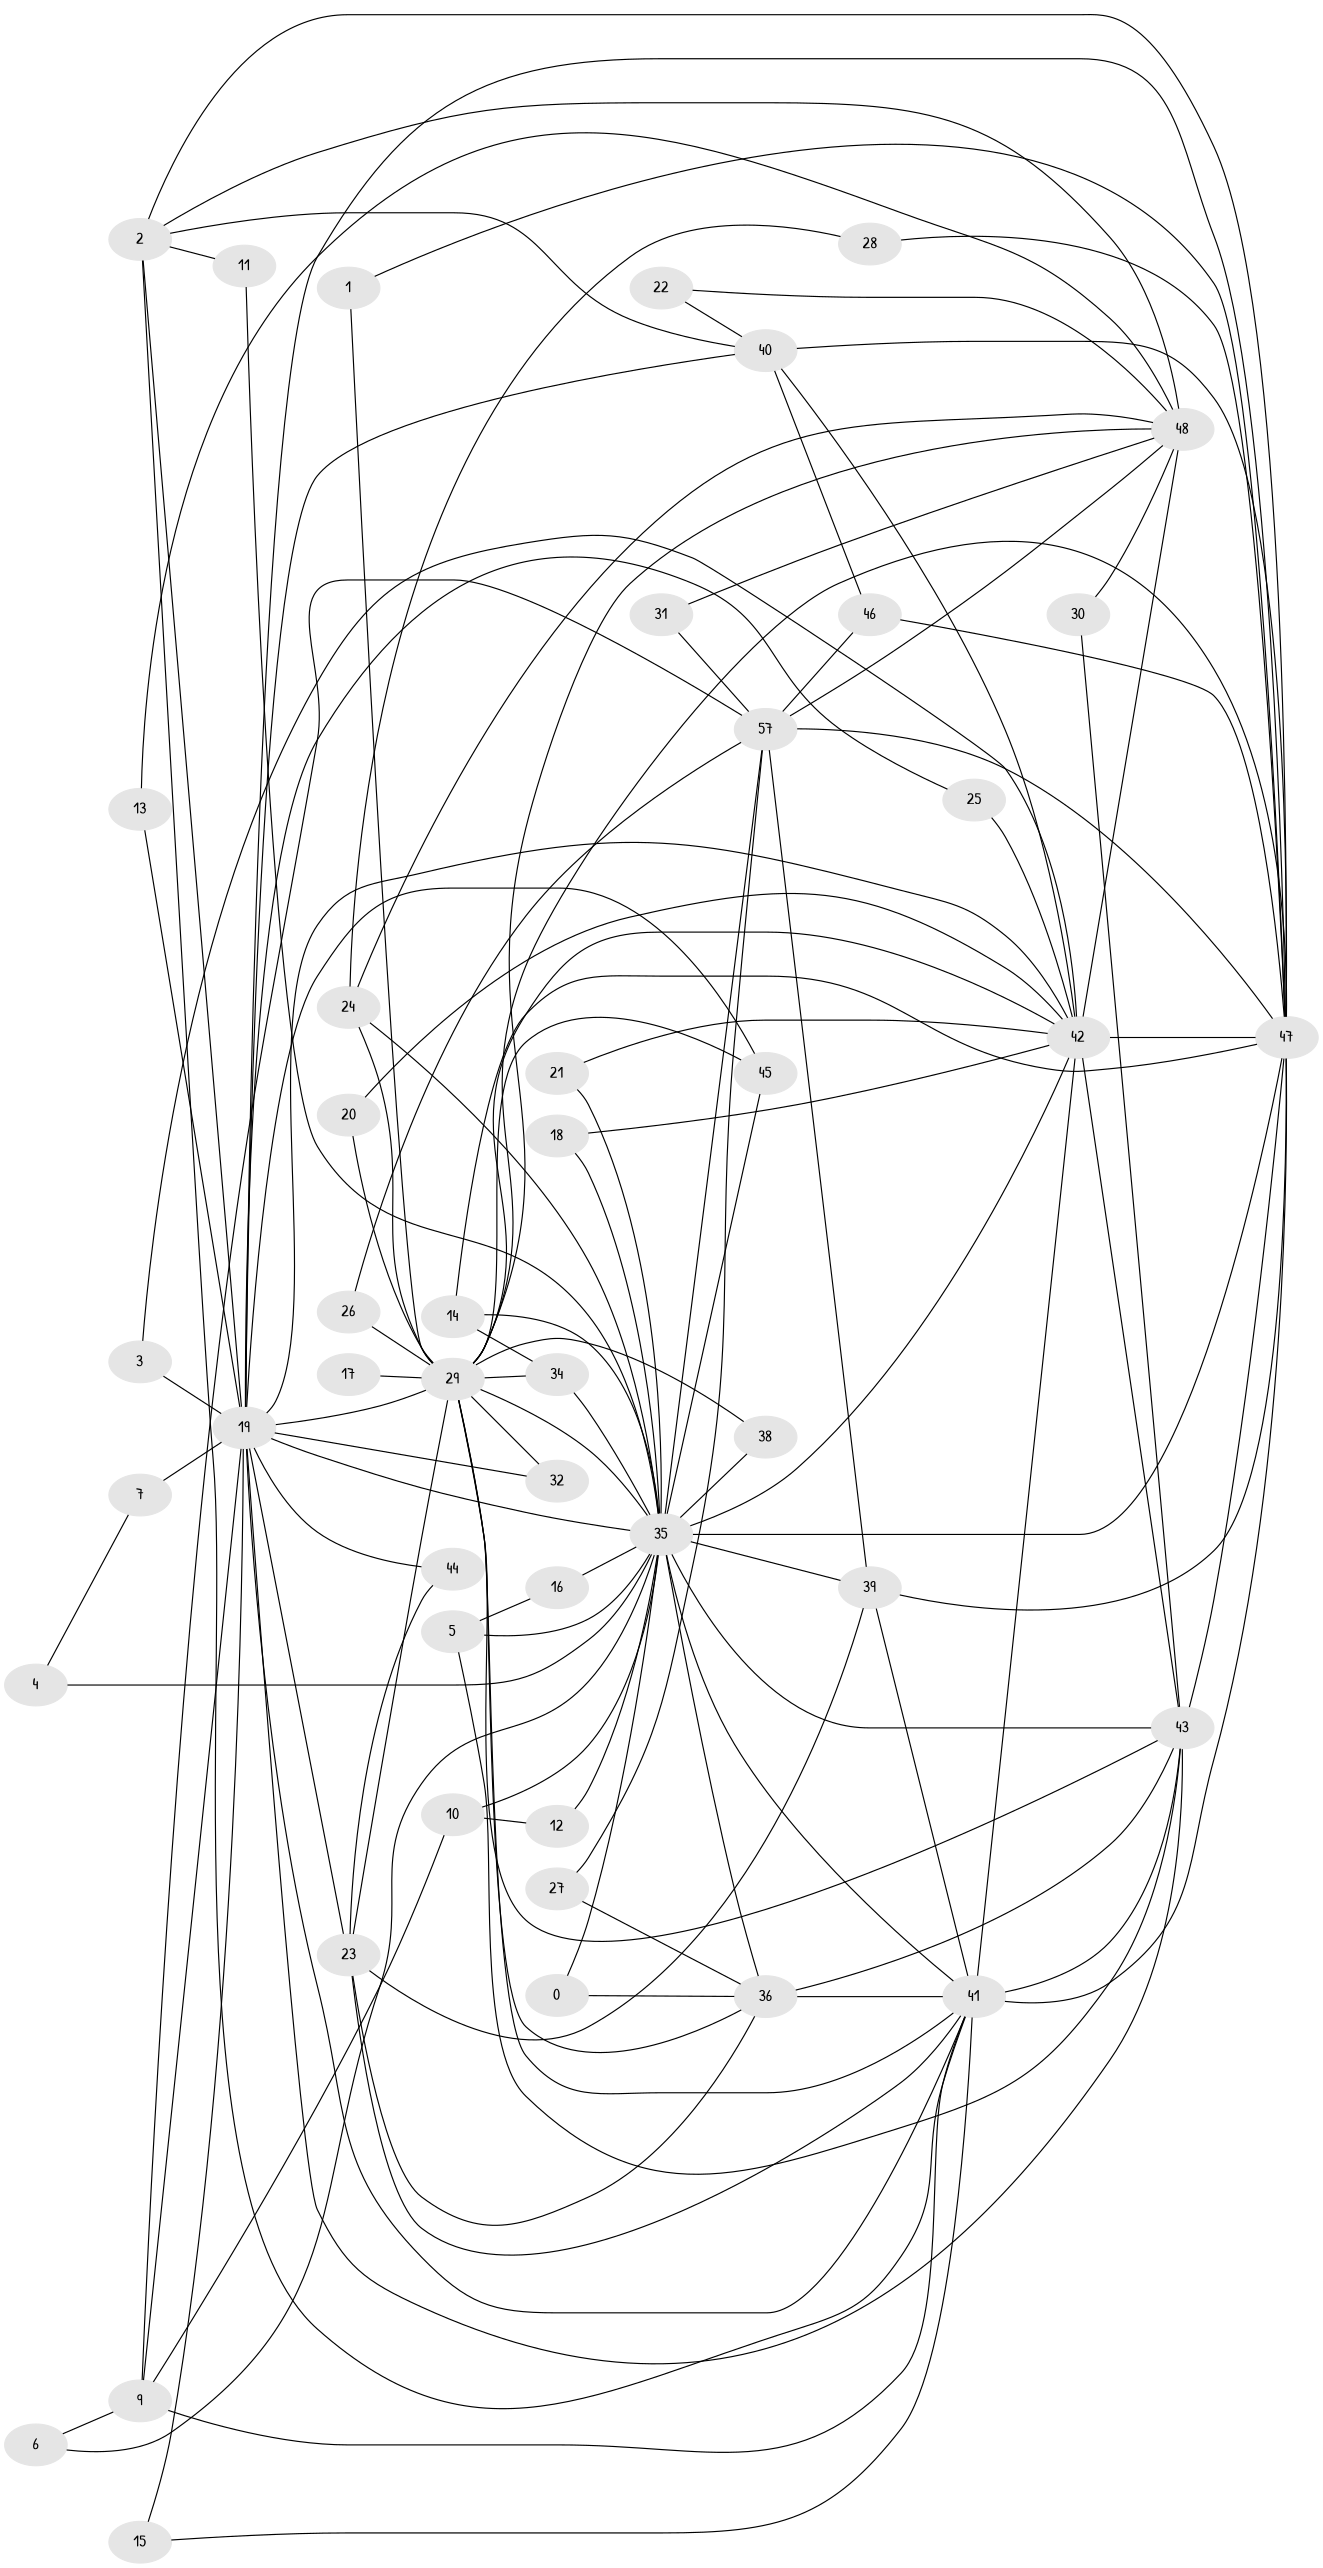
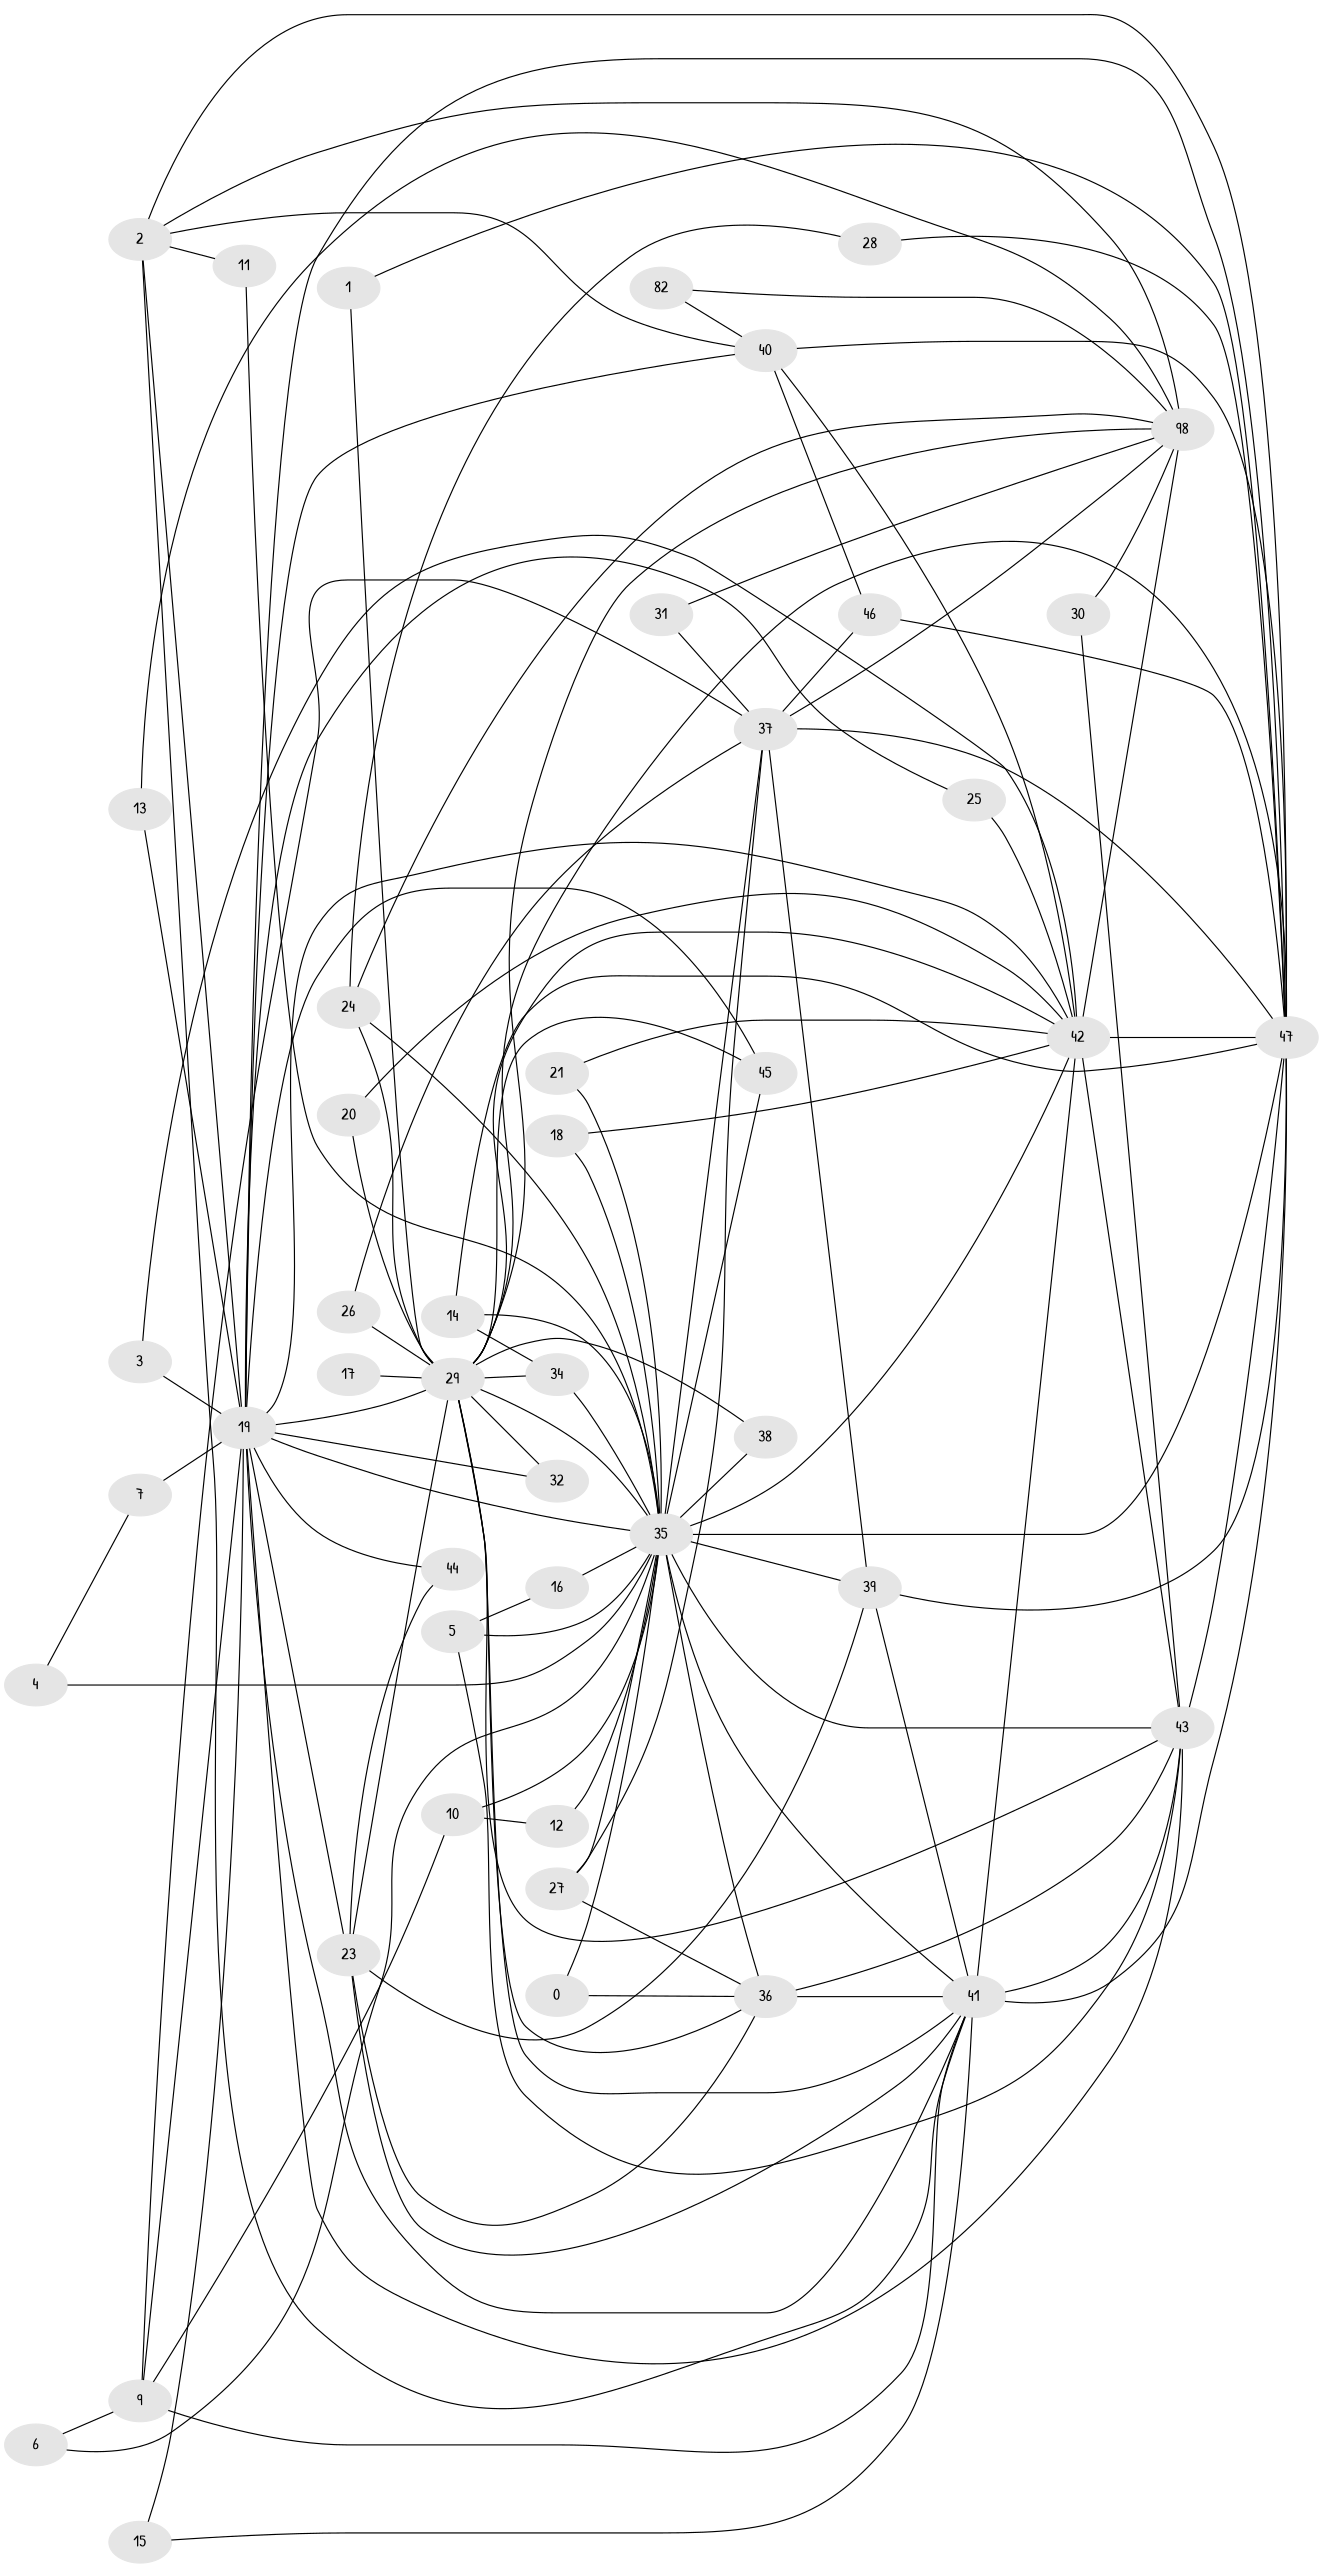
(661, 288) -> (661, 288)
(1183, 429) -> (1183, 429)
(766, 729) -> (766, 729)
none -> (621, 1733)
